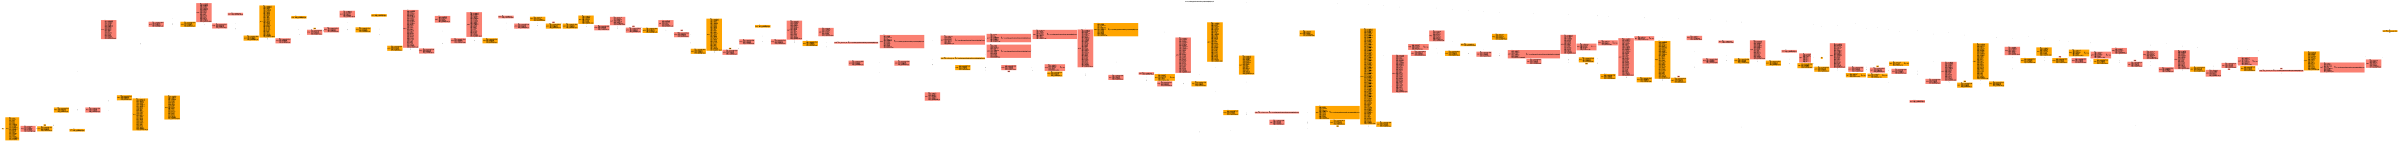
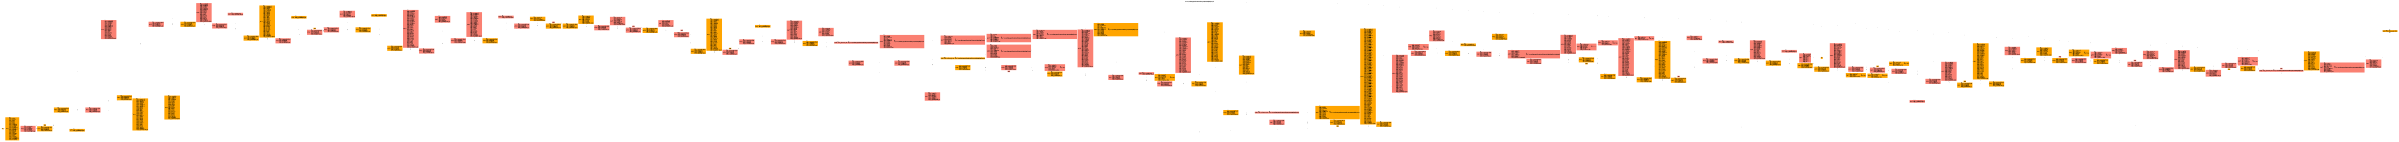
(2229, 69) -> (2229, 69)
